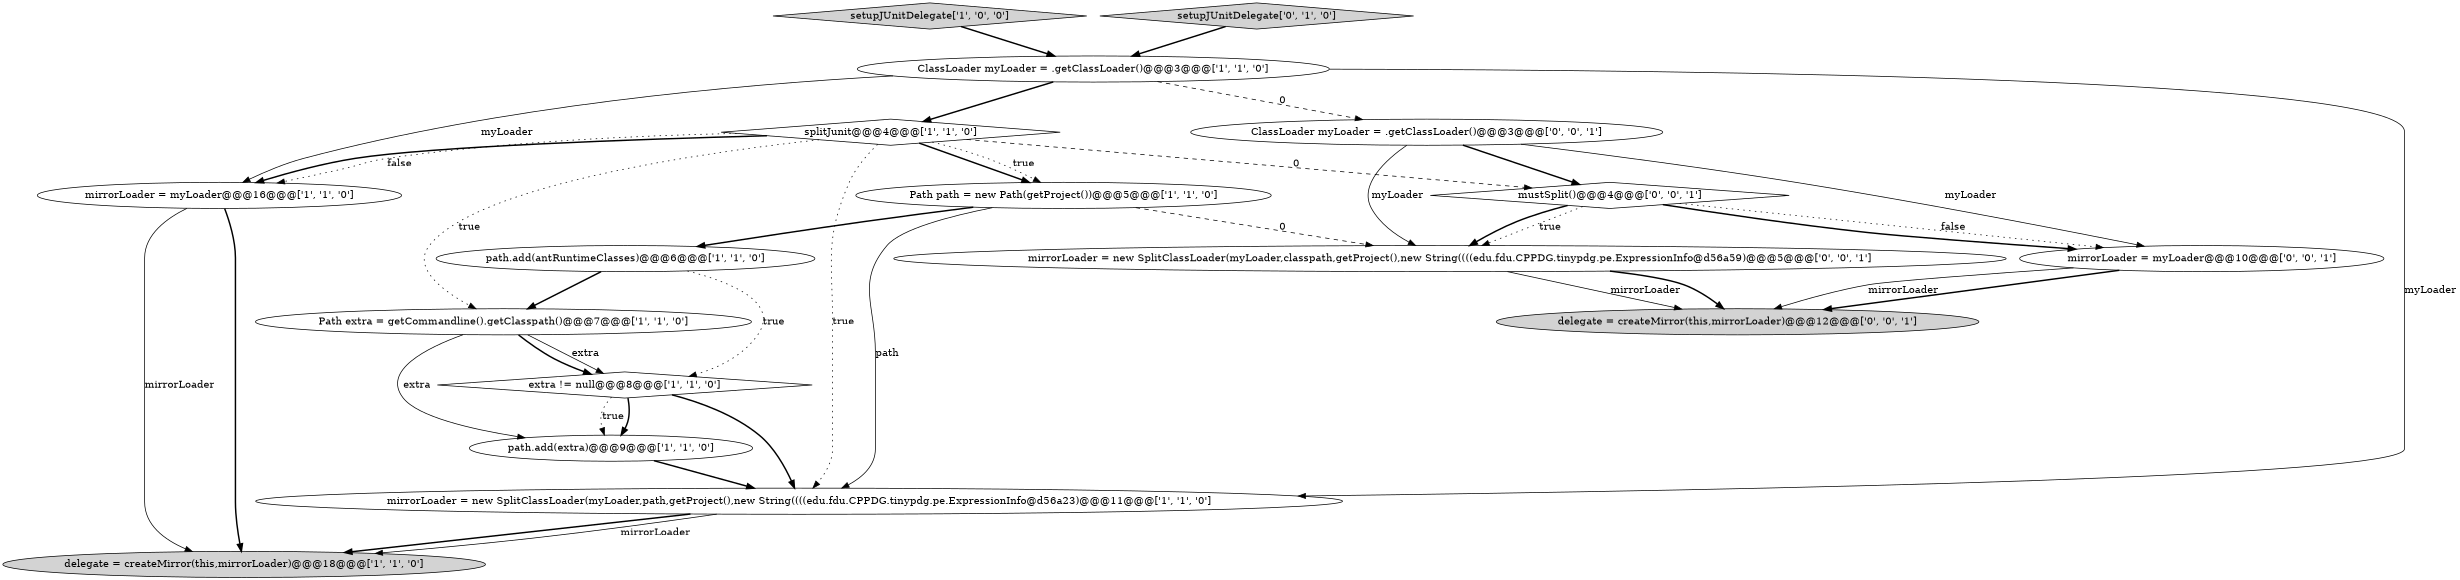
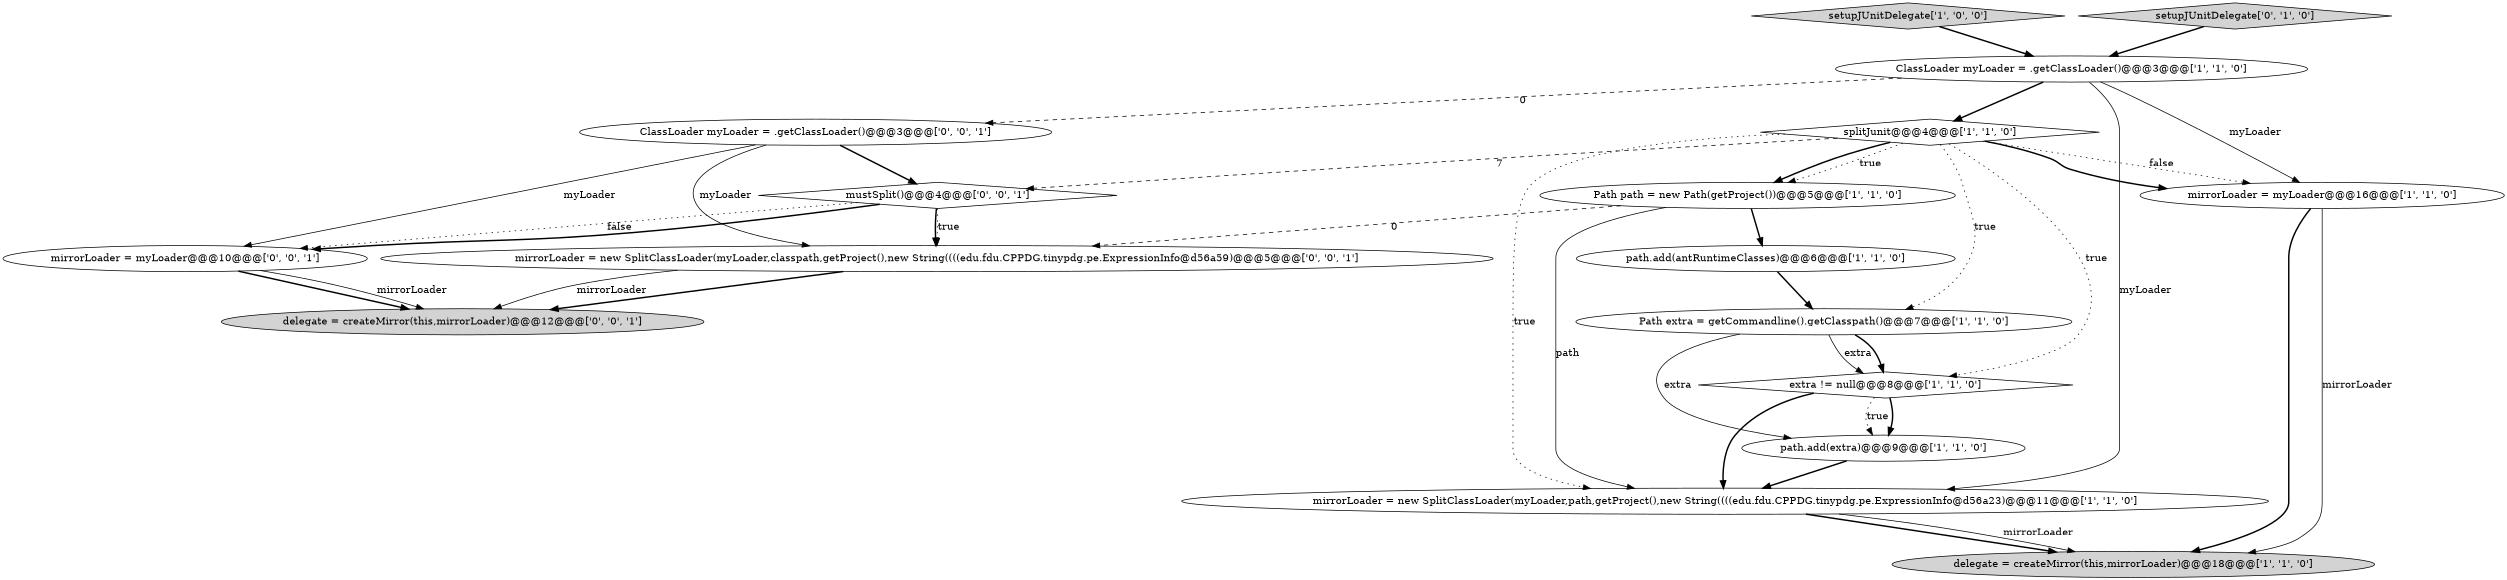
(1297, 164) -> (1500, 164)
(763, 317) -> (2087, 275)
